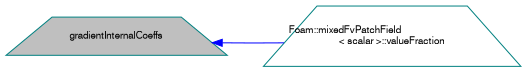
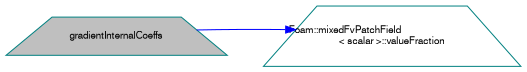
(253, 43) -> (241, 29)
